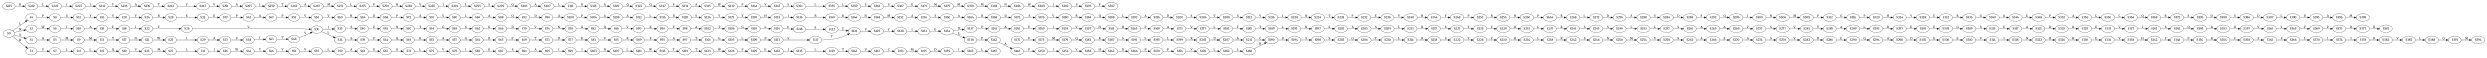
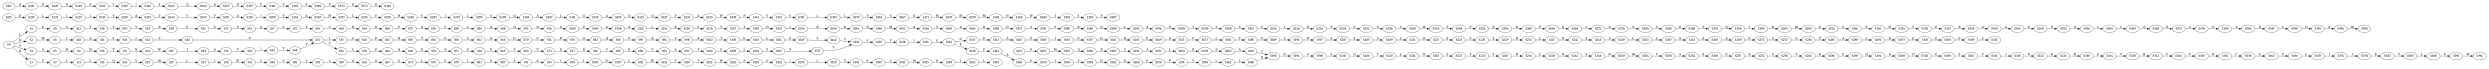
(2003, 29) -> none
